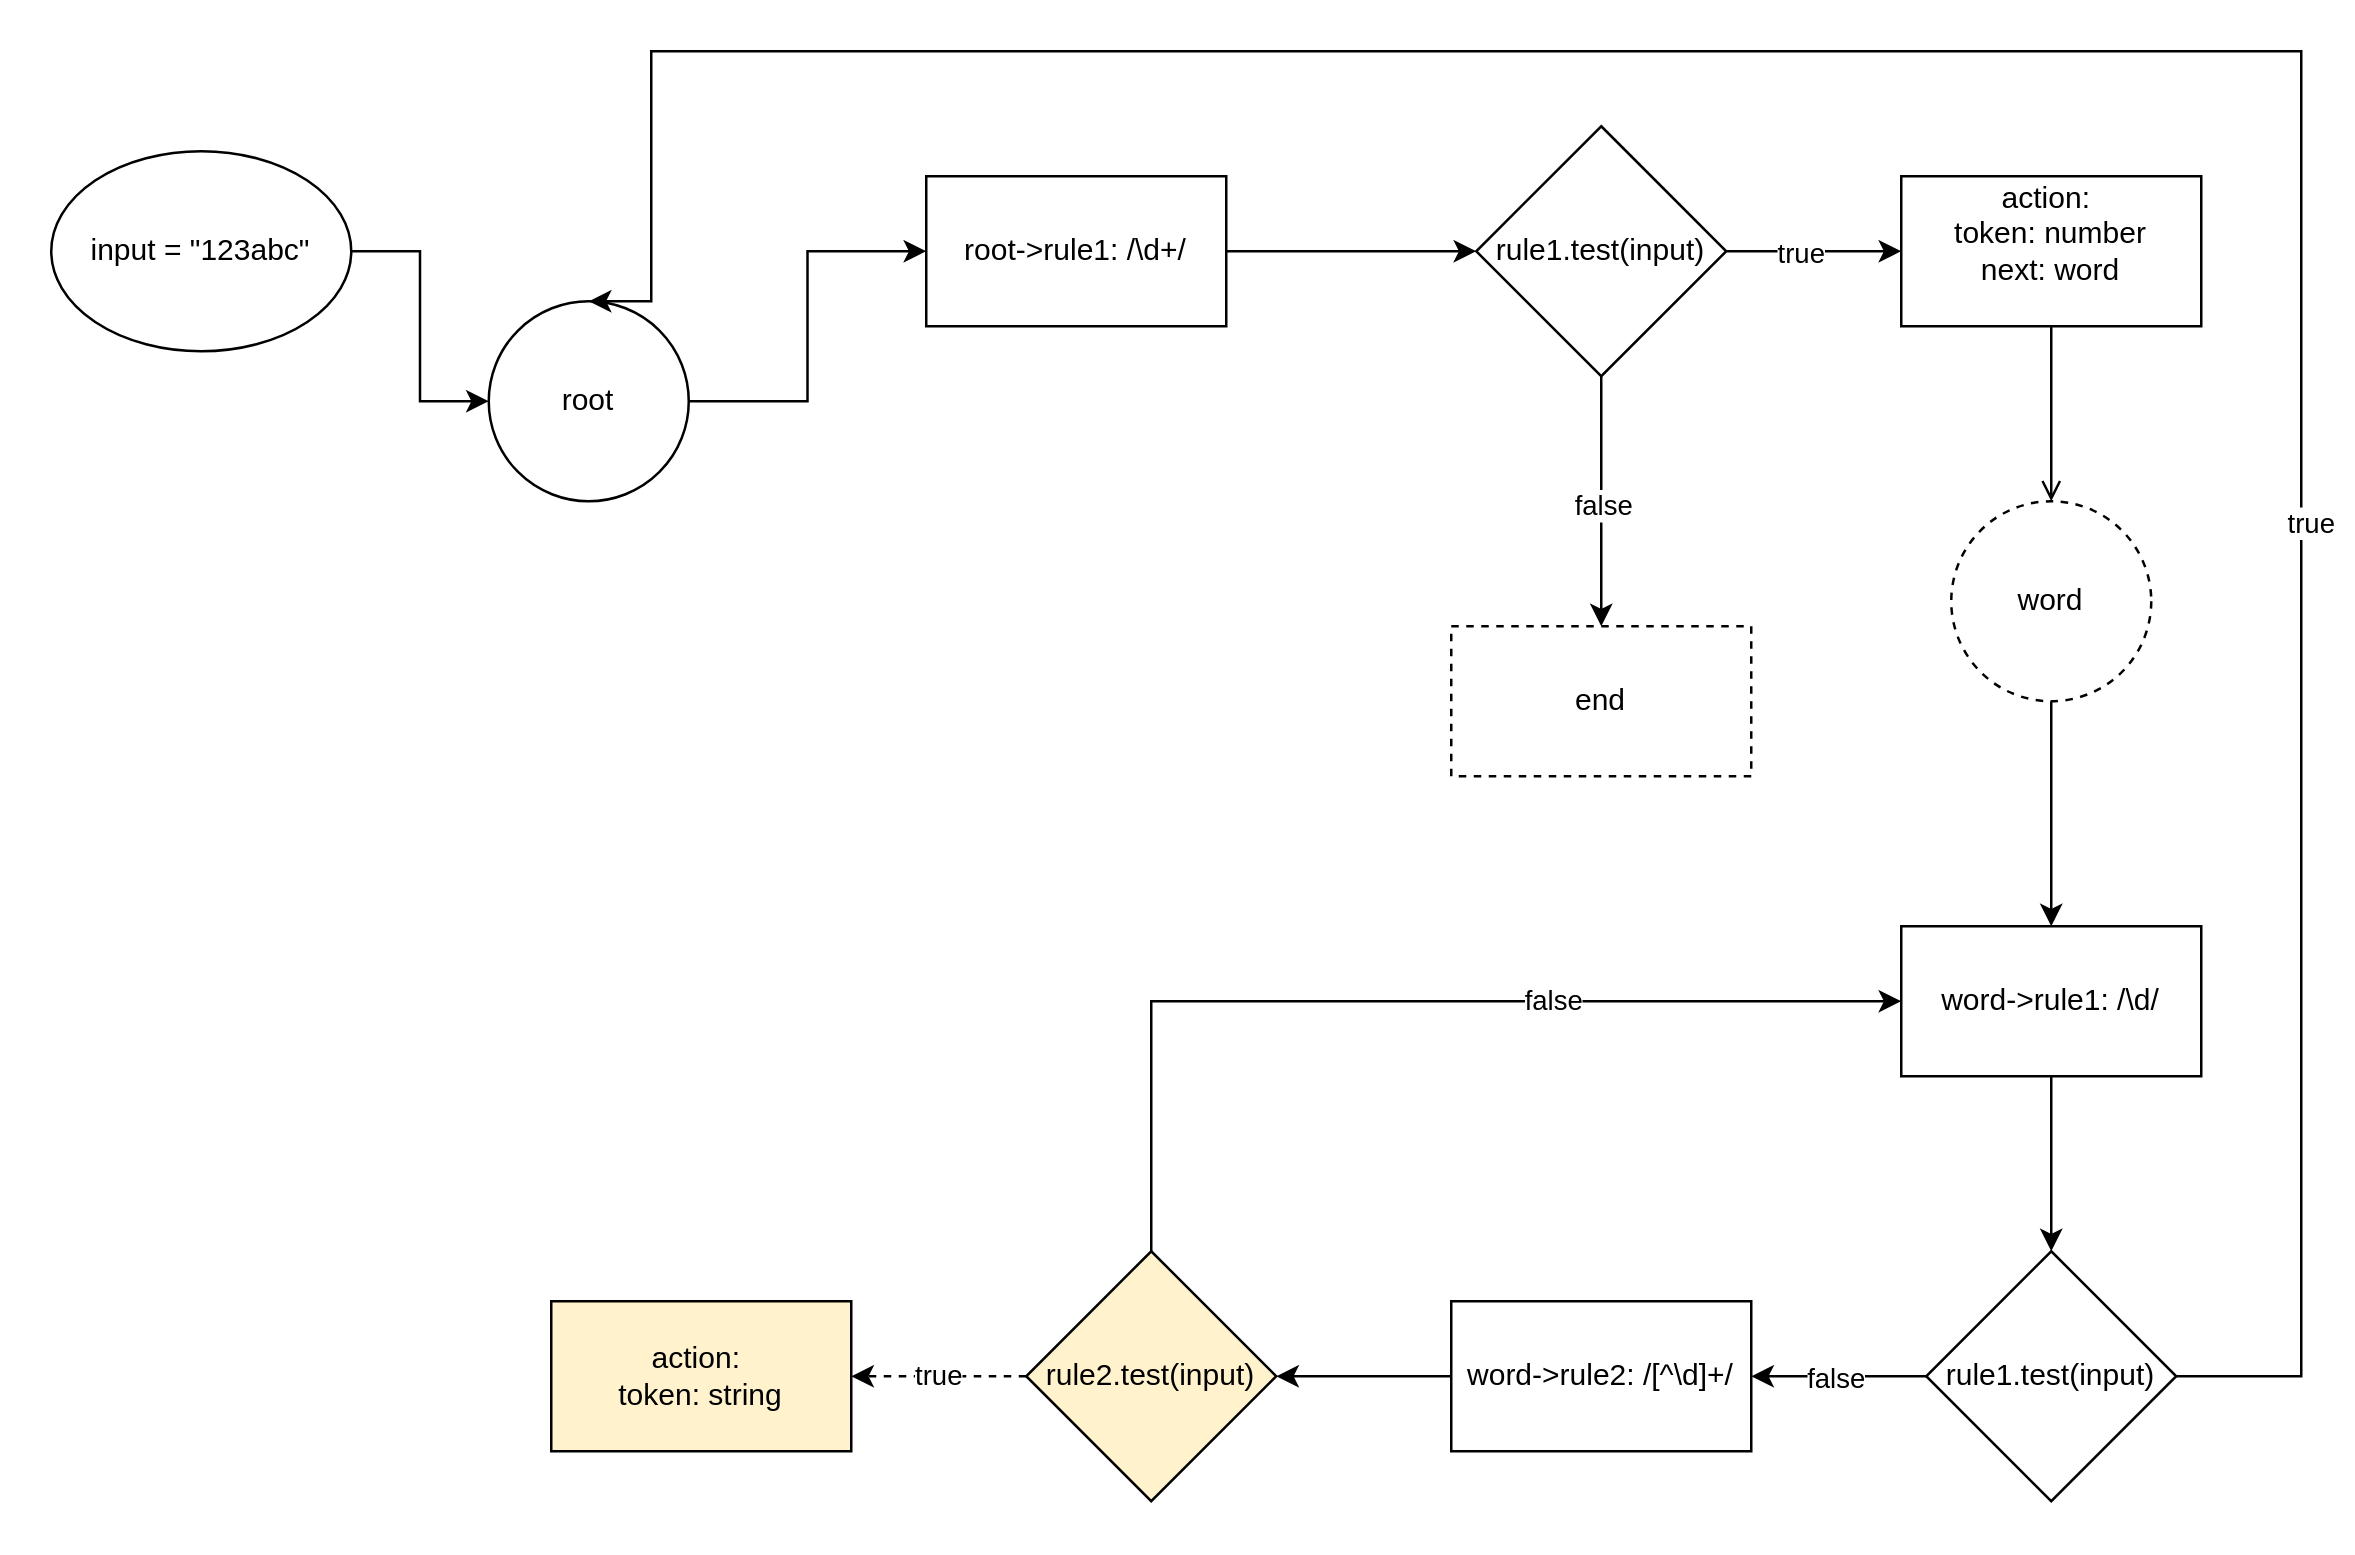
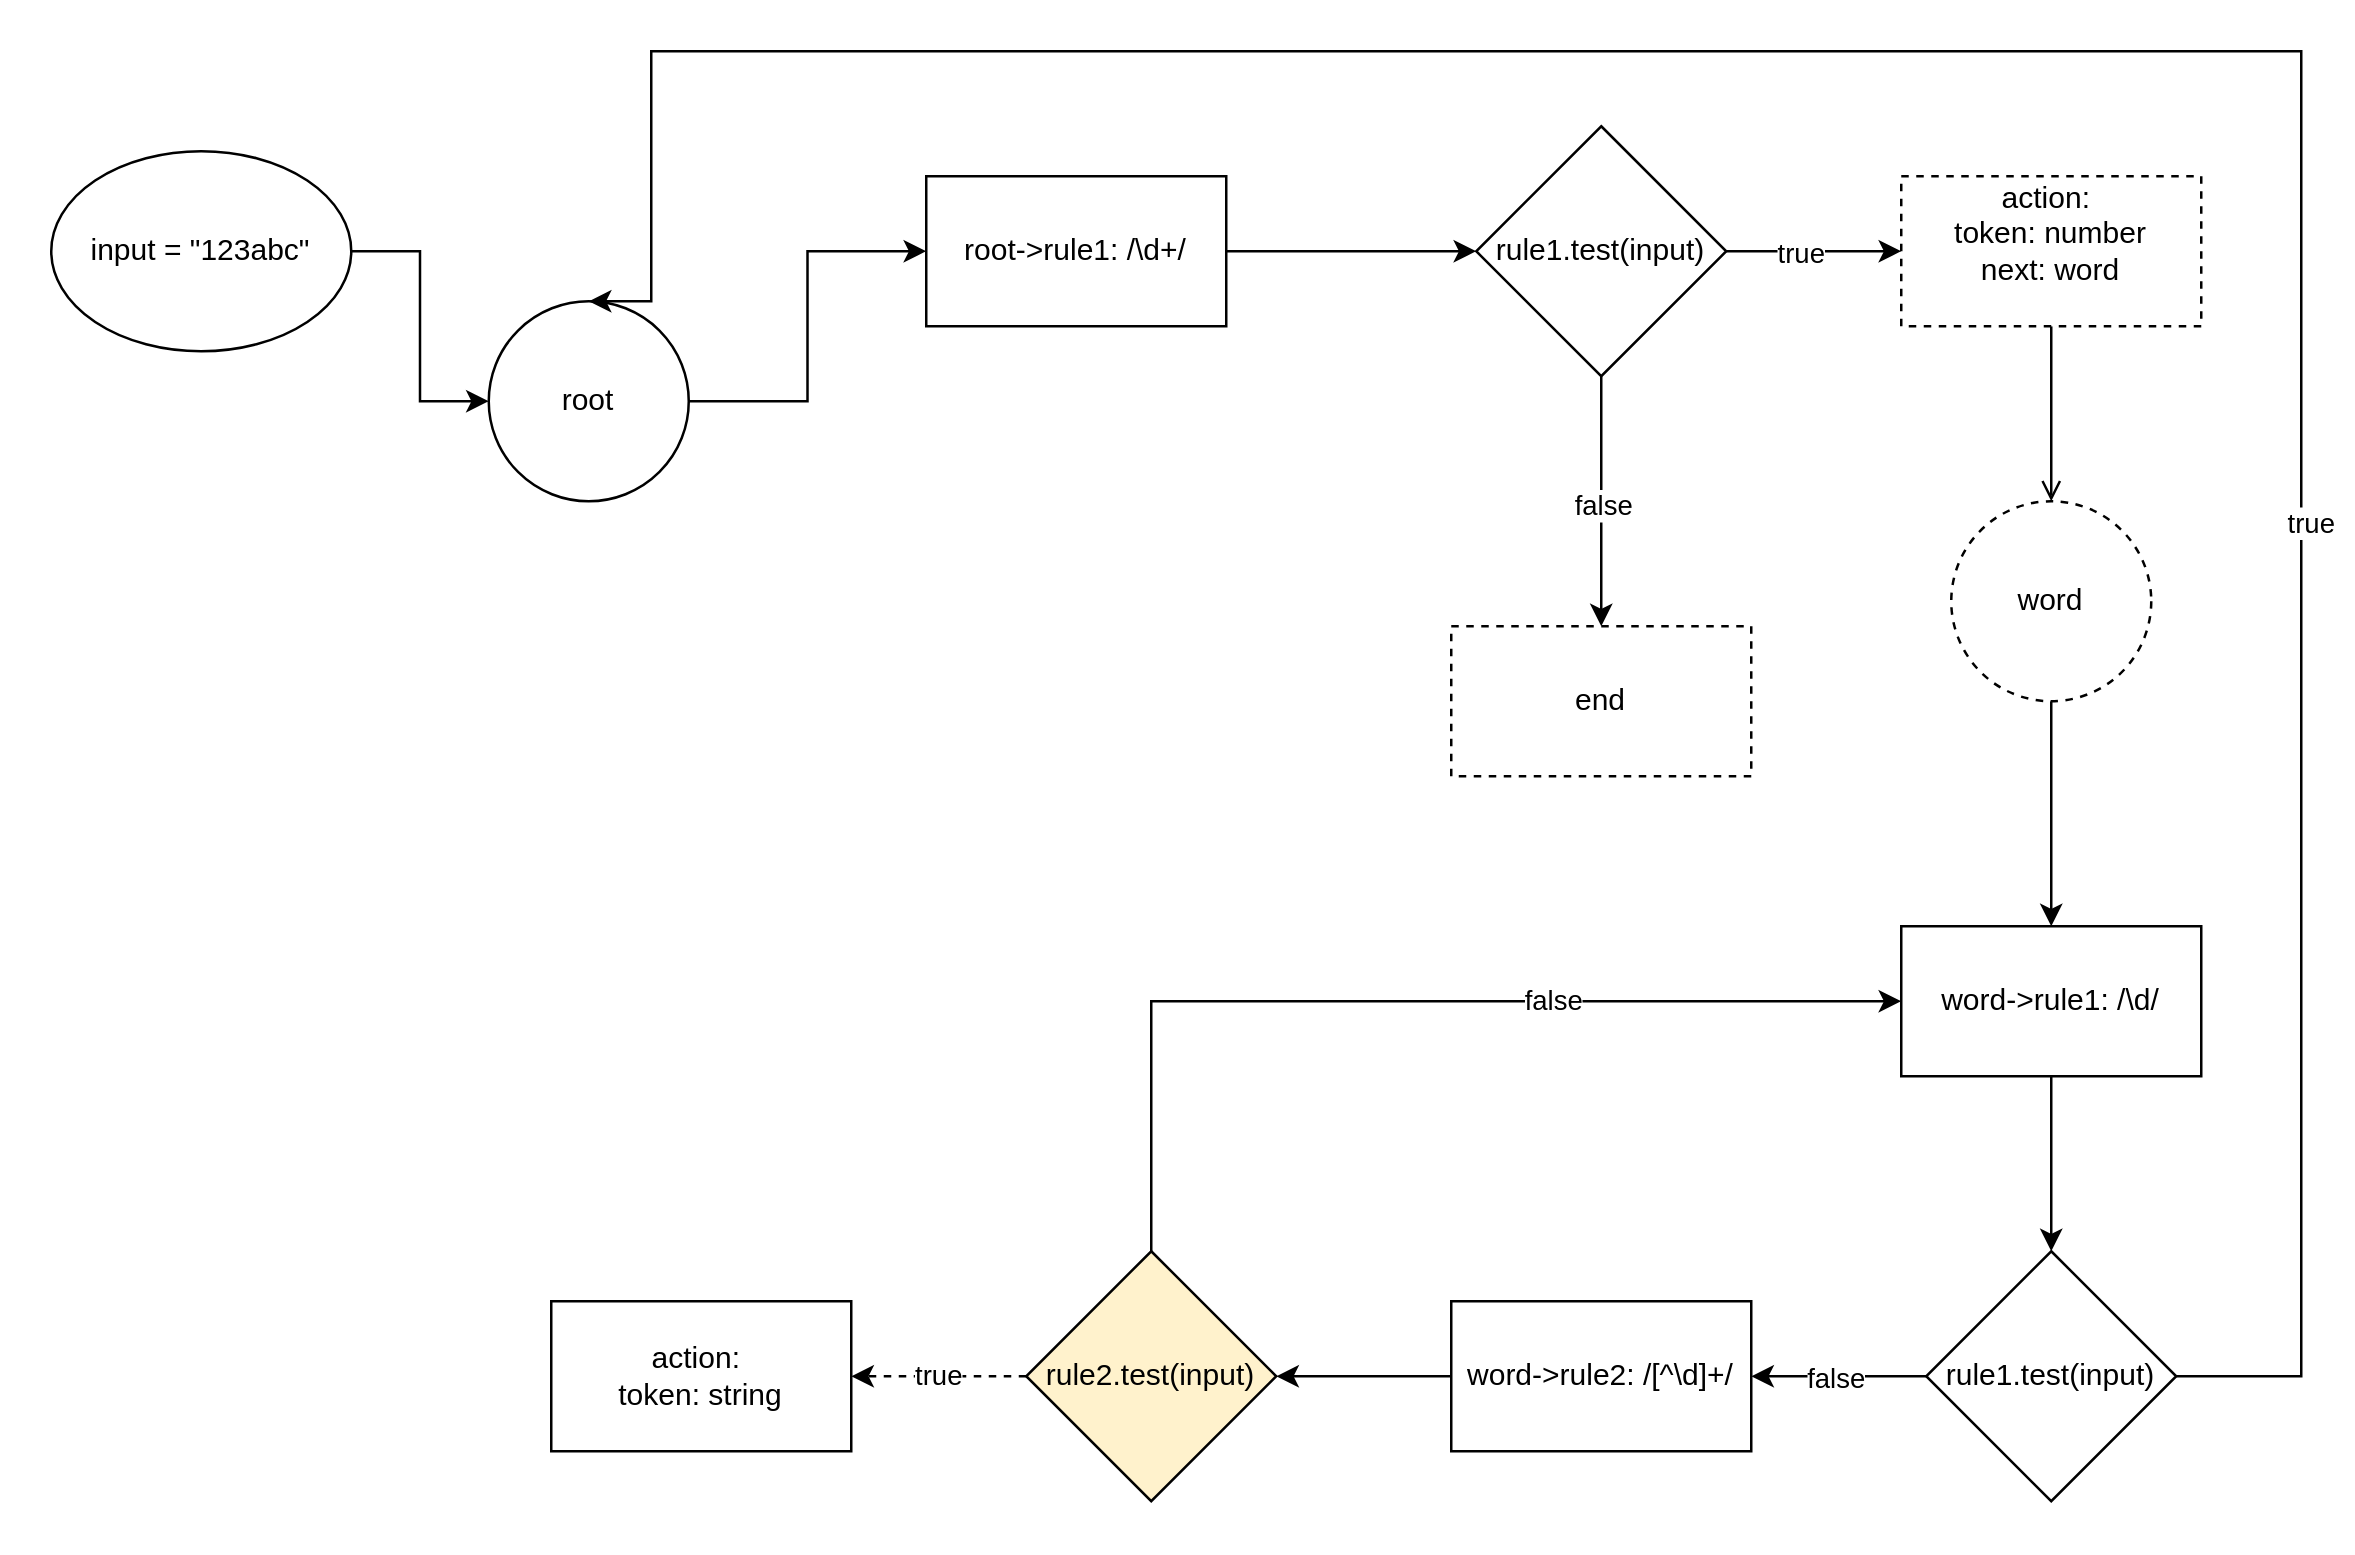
(2051, 251) -> (2051, 251)
(701, 1376) -> (701, 1376)
